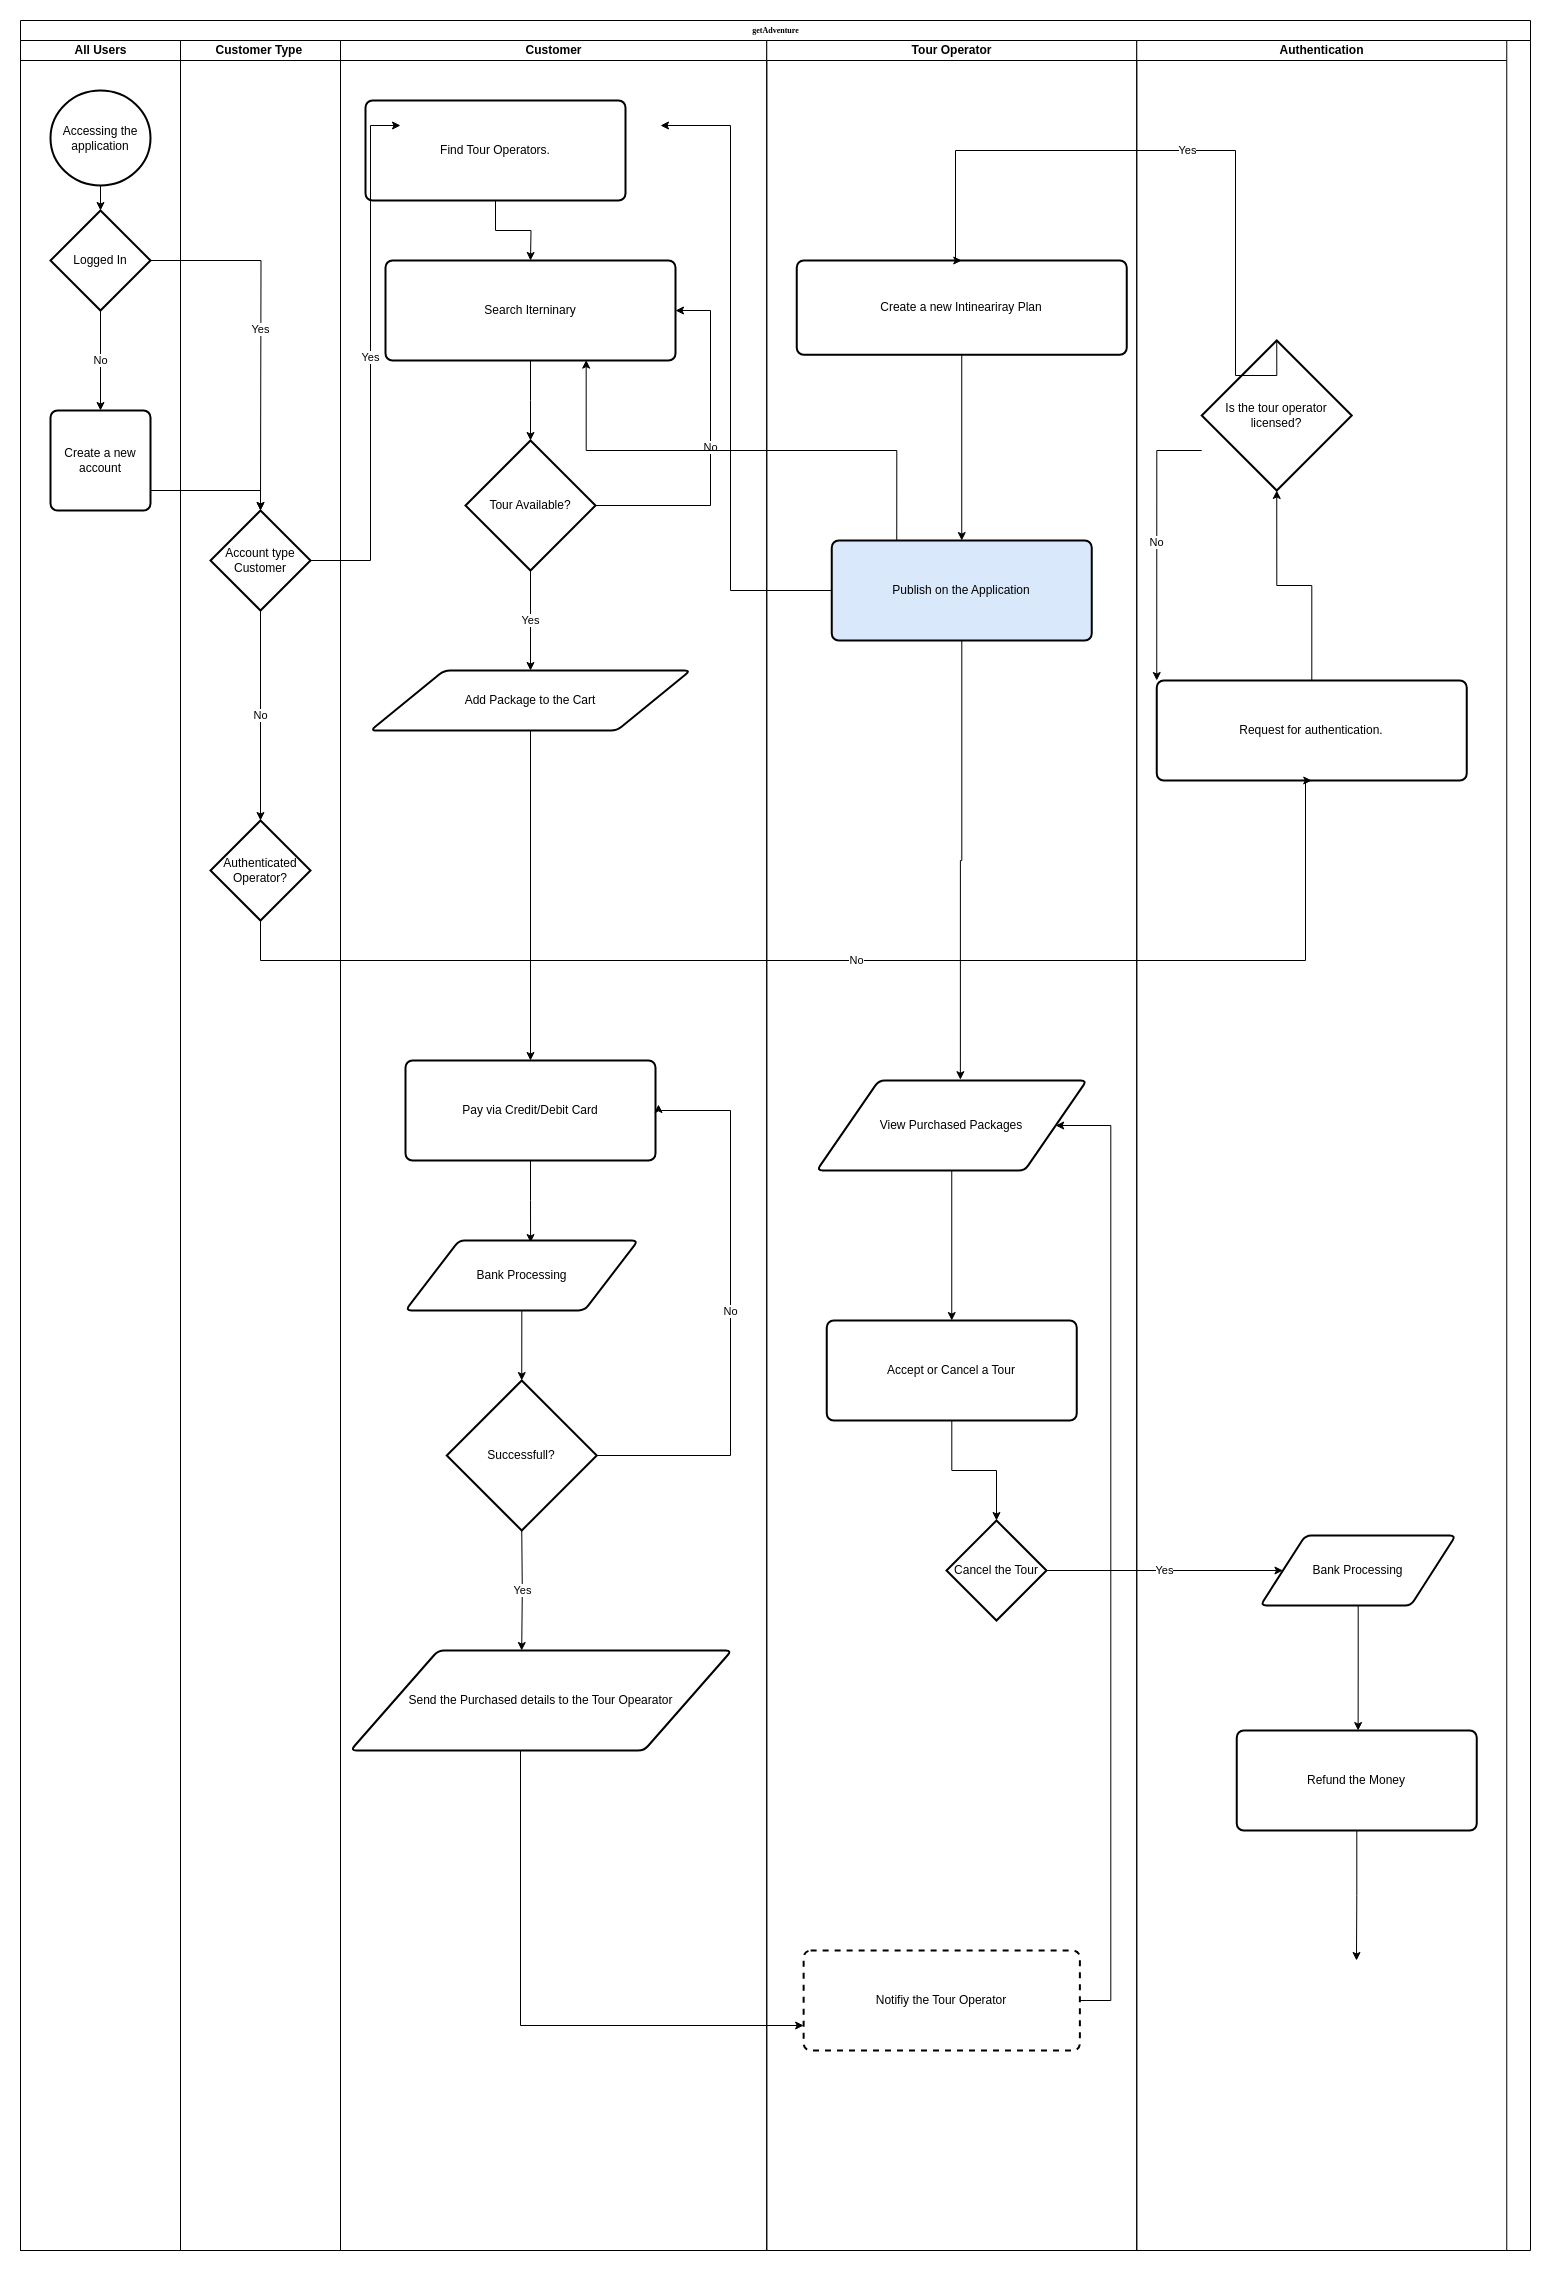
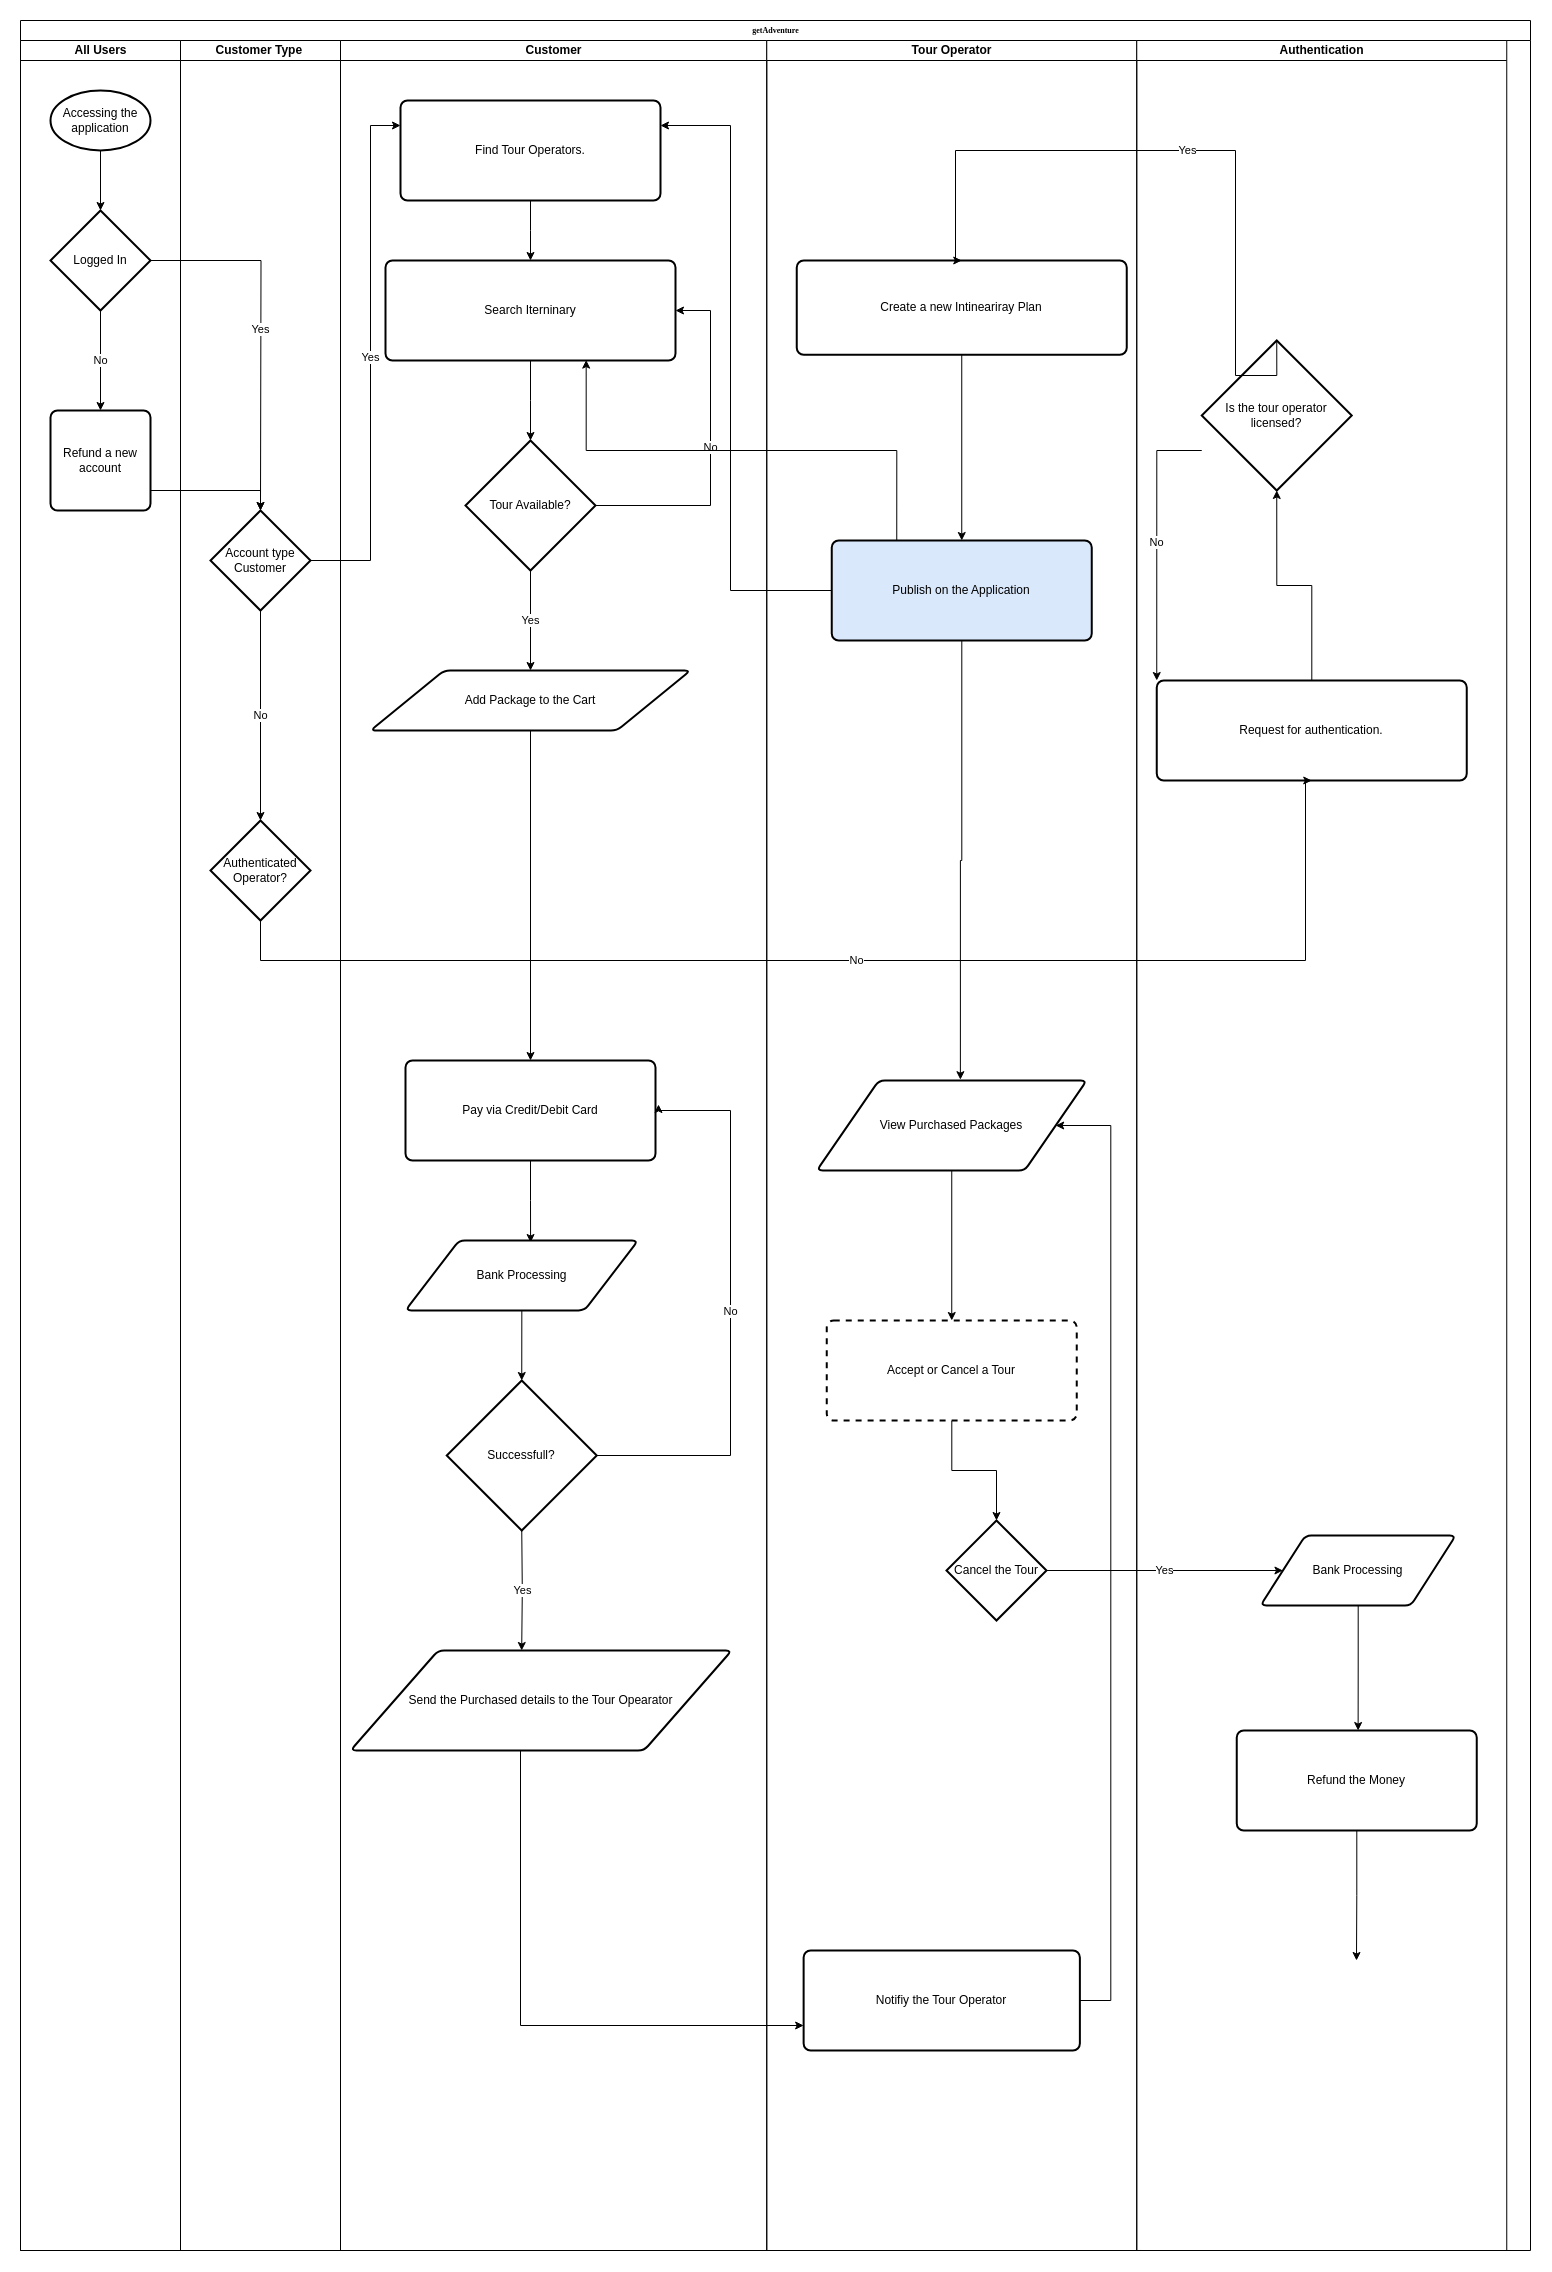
(101, 138) -> (101, 121)
(496, 151) -> (531, 151)
(101, 461) -> (101, 461)
(952, 1371) -> (952, 1371)
(942, 2001) -> (942, 2001)
